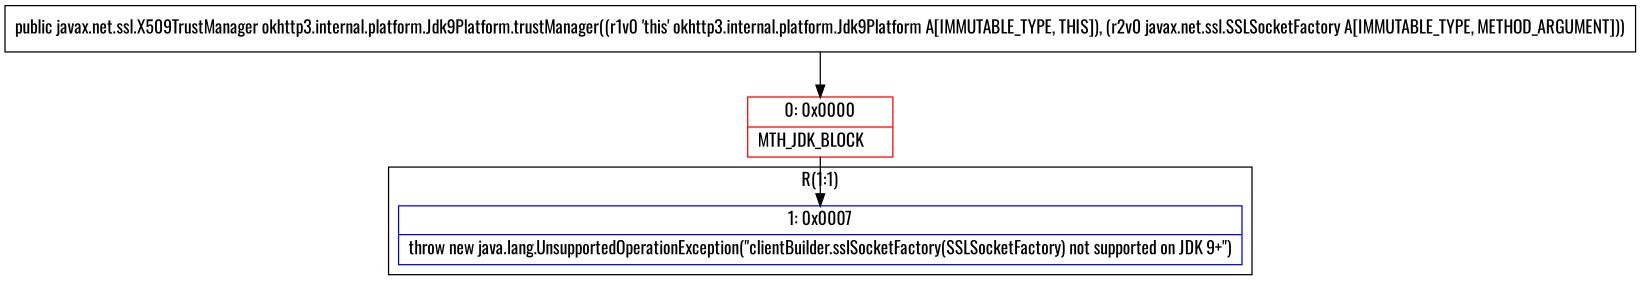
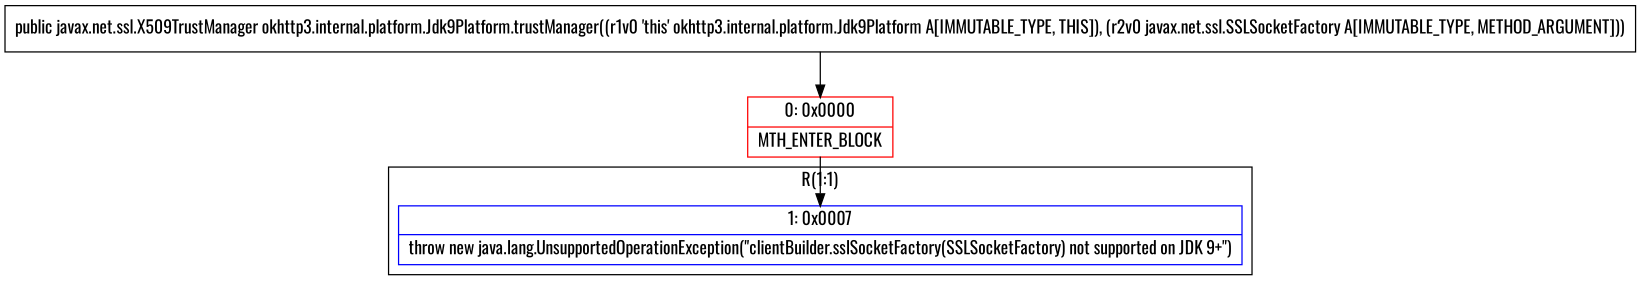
(811, 141) -> (820, 141)
